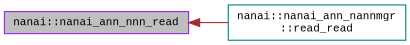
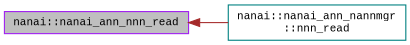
(317, 23) -> (317, 23)
